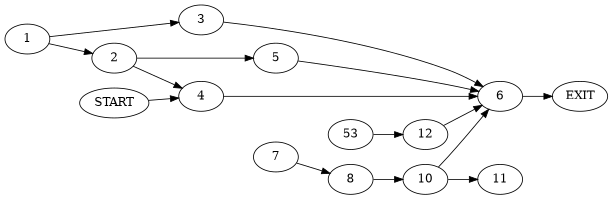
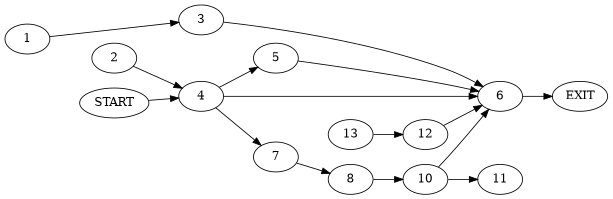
(67, 48) -> none
(191, 58) -> (235, 79)
none -> (235, 124)
(351, 135) -> (351, 135)
